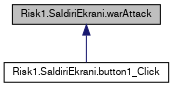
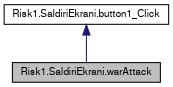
(86, 49) -> (86, 49)
